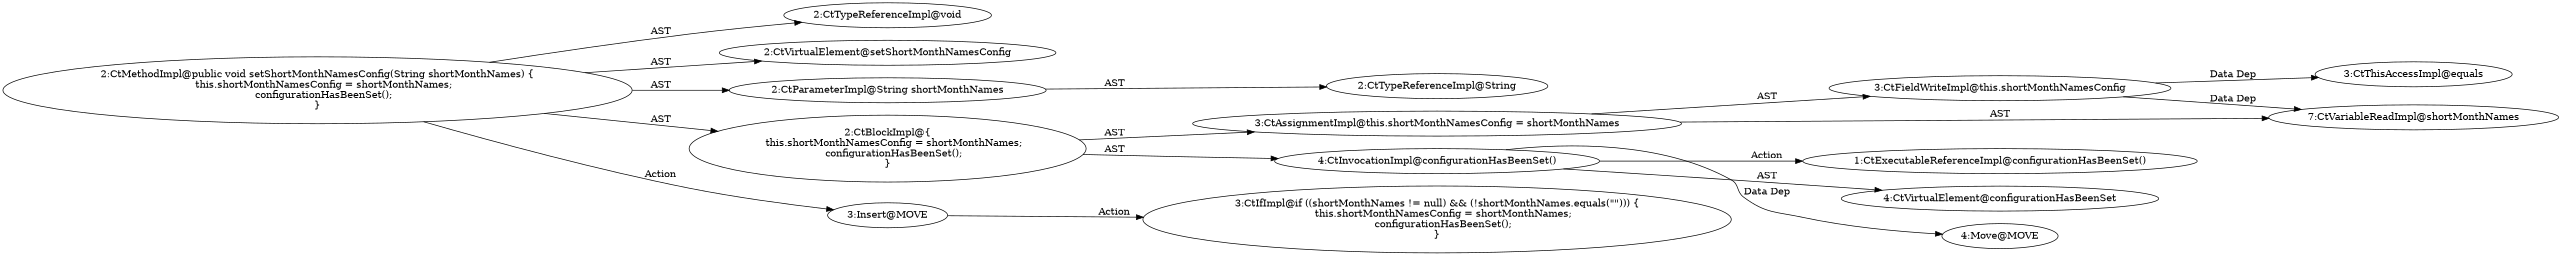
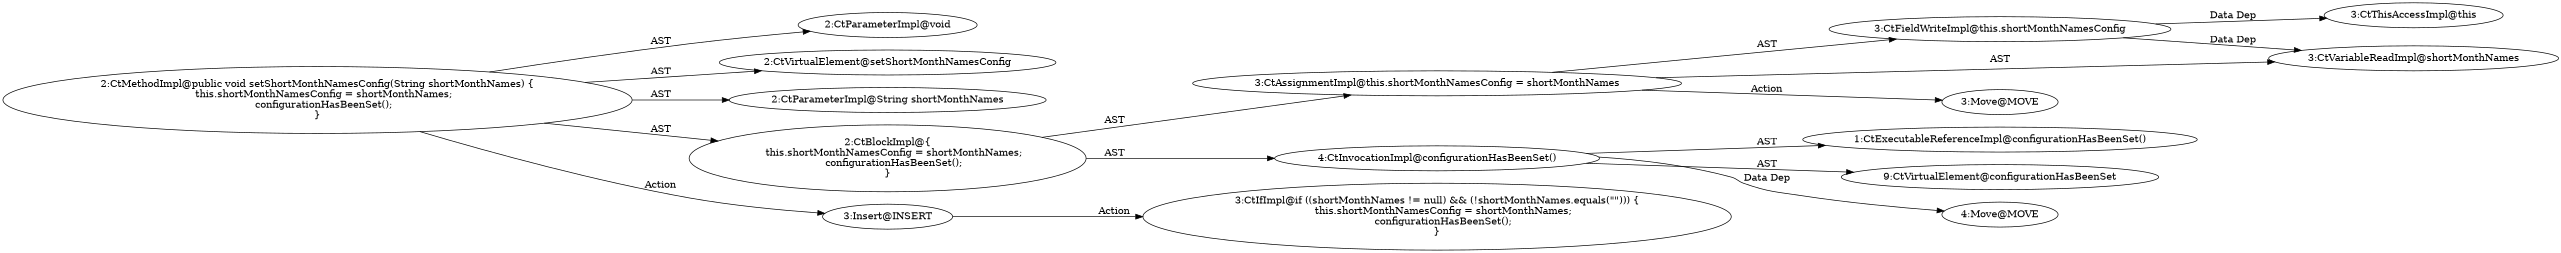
(888, 15) -> (888, 25)
(2414, 74) -> (2414, 15)
(1437, 86) -> none
none -> (2000, 102)
(2414, 117) -> (2414, 58)
(1767, 156) -> (1767, 142)
(2000, 199) -> (2000, 177)
(888, 215) -> (888, 217)
